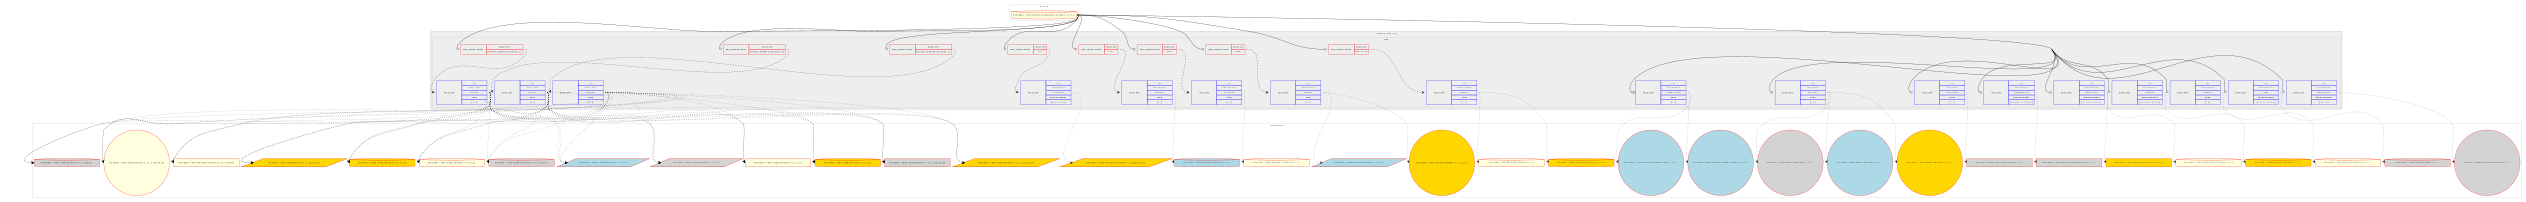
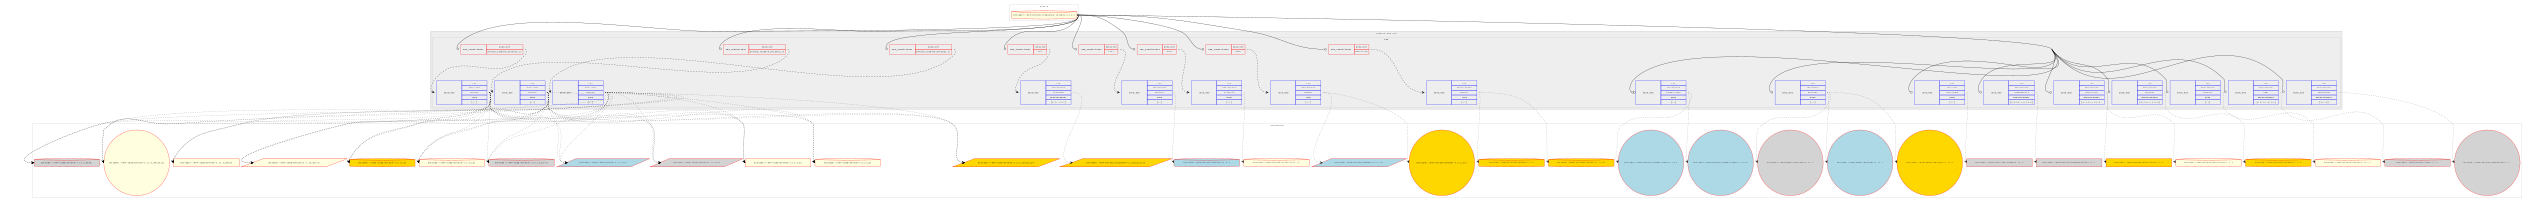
(206, 163) -> (206, 163)
(294, 163) -> (294, 163)
(848, 163) -> (848, 163)
(917, 163) -> none
(1512, 163) -> (1512, 163)
